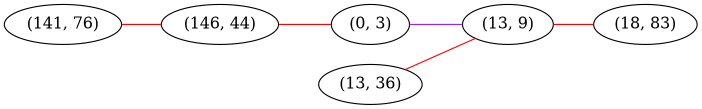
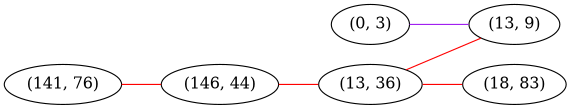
(305, 24) -> (299, 84)
(573, 24) -> (442, 84)
